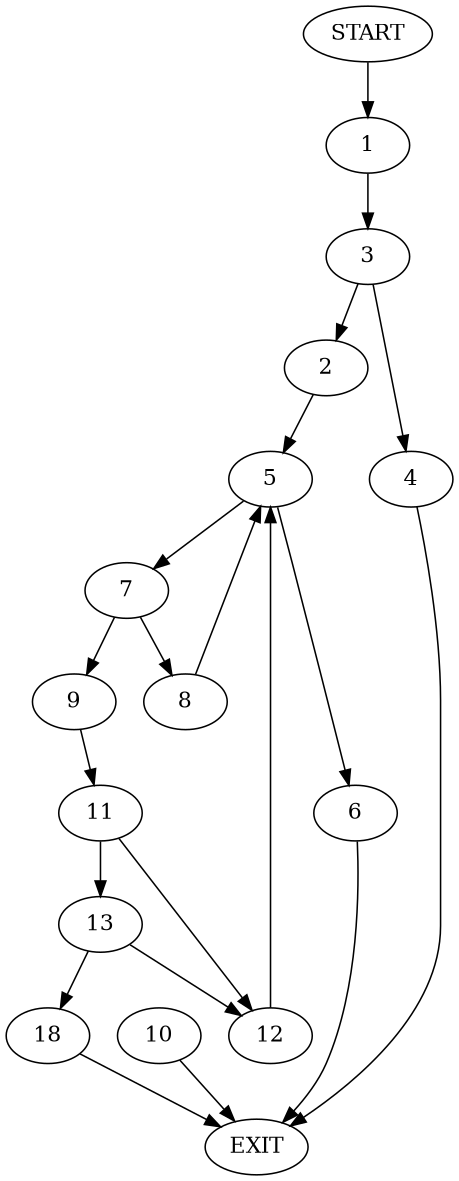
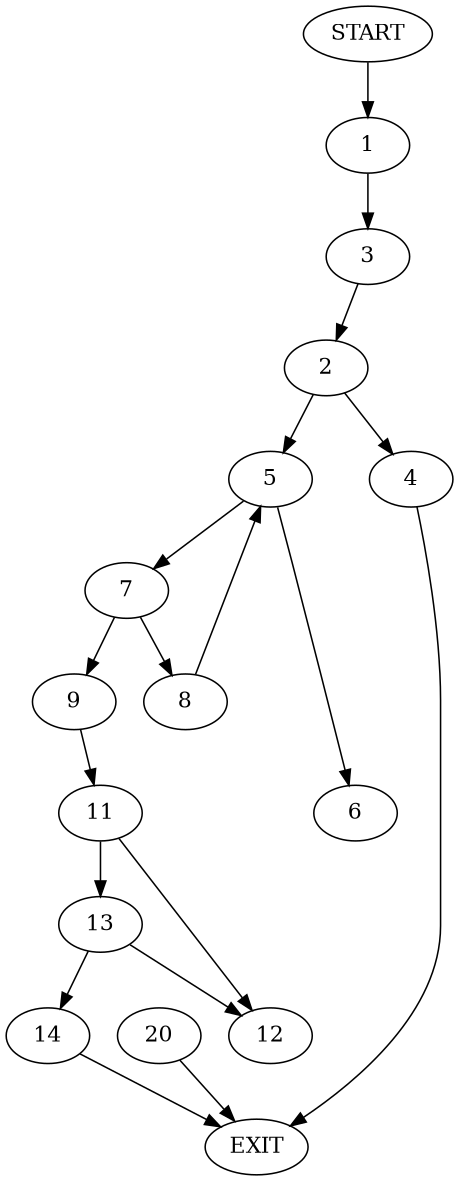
(388, 360) -> (364, 417)
(271, 765) -> none
(349, 983) -> none
(48, 1036) -> (48, 1036)
(159, 1036) -> (159, 1036)
